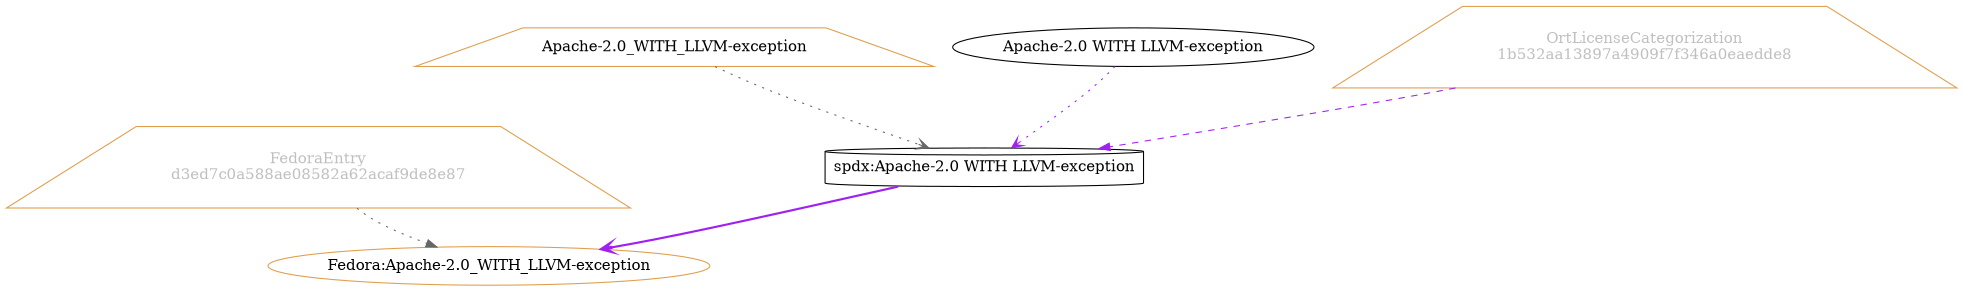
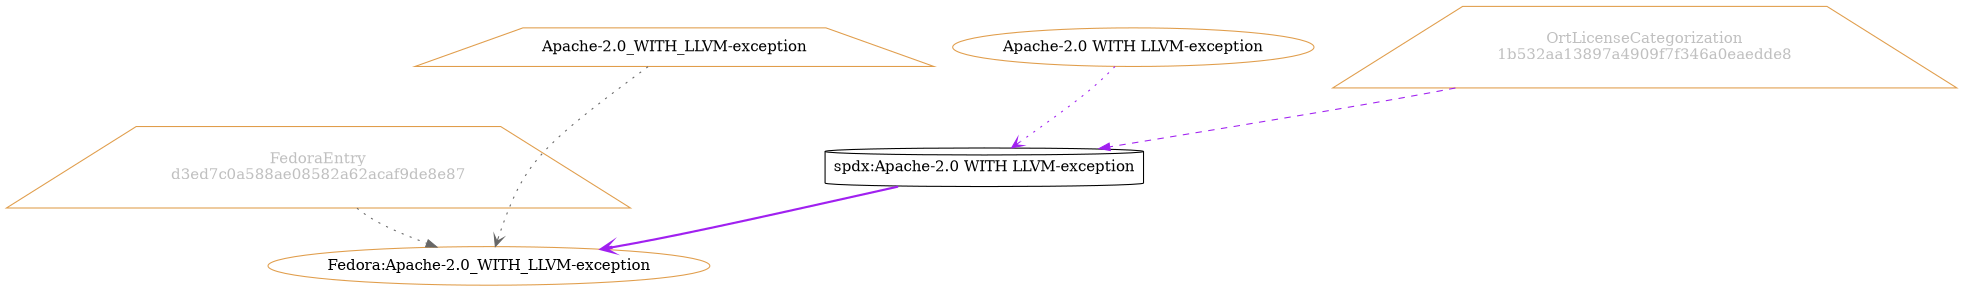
(1133, 47) -> (1133, 47)
(816, 108) -> (557, 138)
